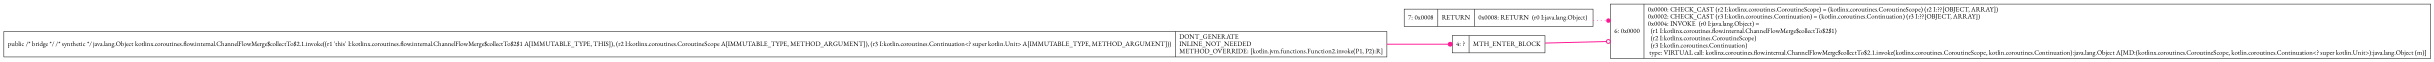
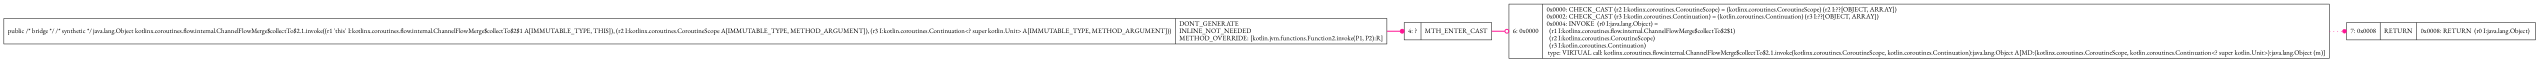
(1600, 20) -> (2336, 31)
(1507, 44) -> (1456, 31)
